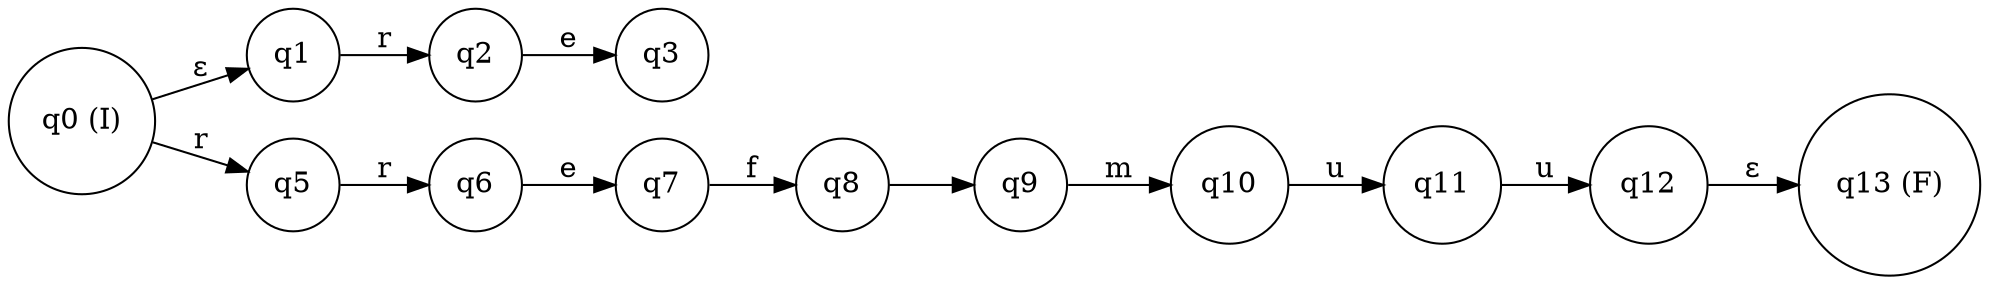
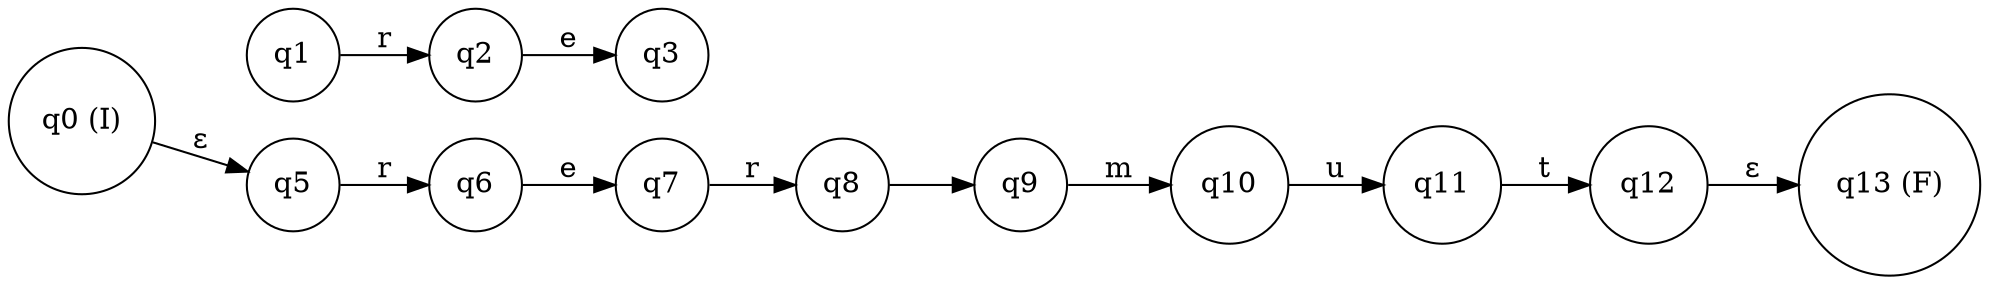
(190, 87) -> none
(201, 141) -> (201, 141)
(752, 170) -> (752, 170)
(1546, 170) -> (1546, 170)
